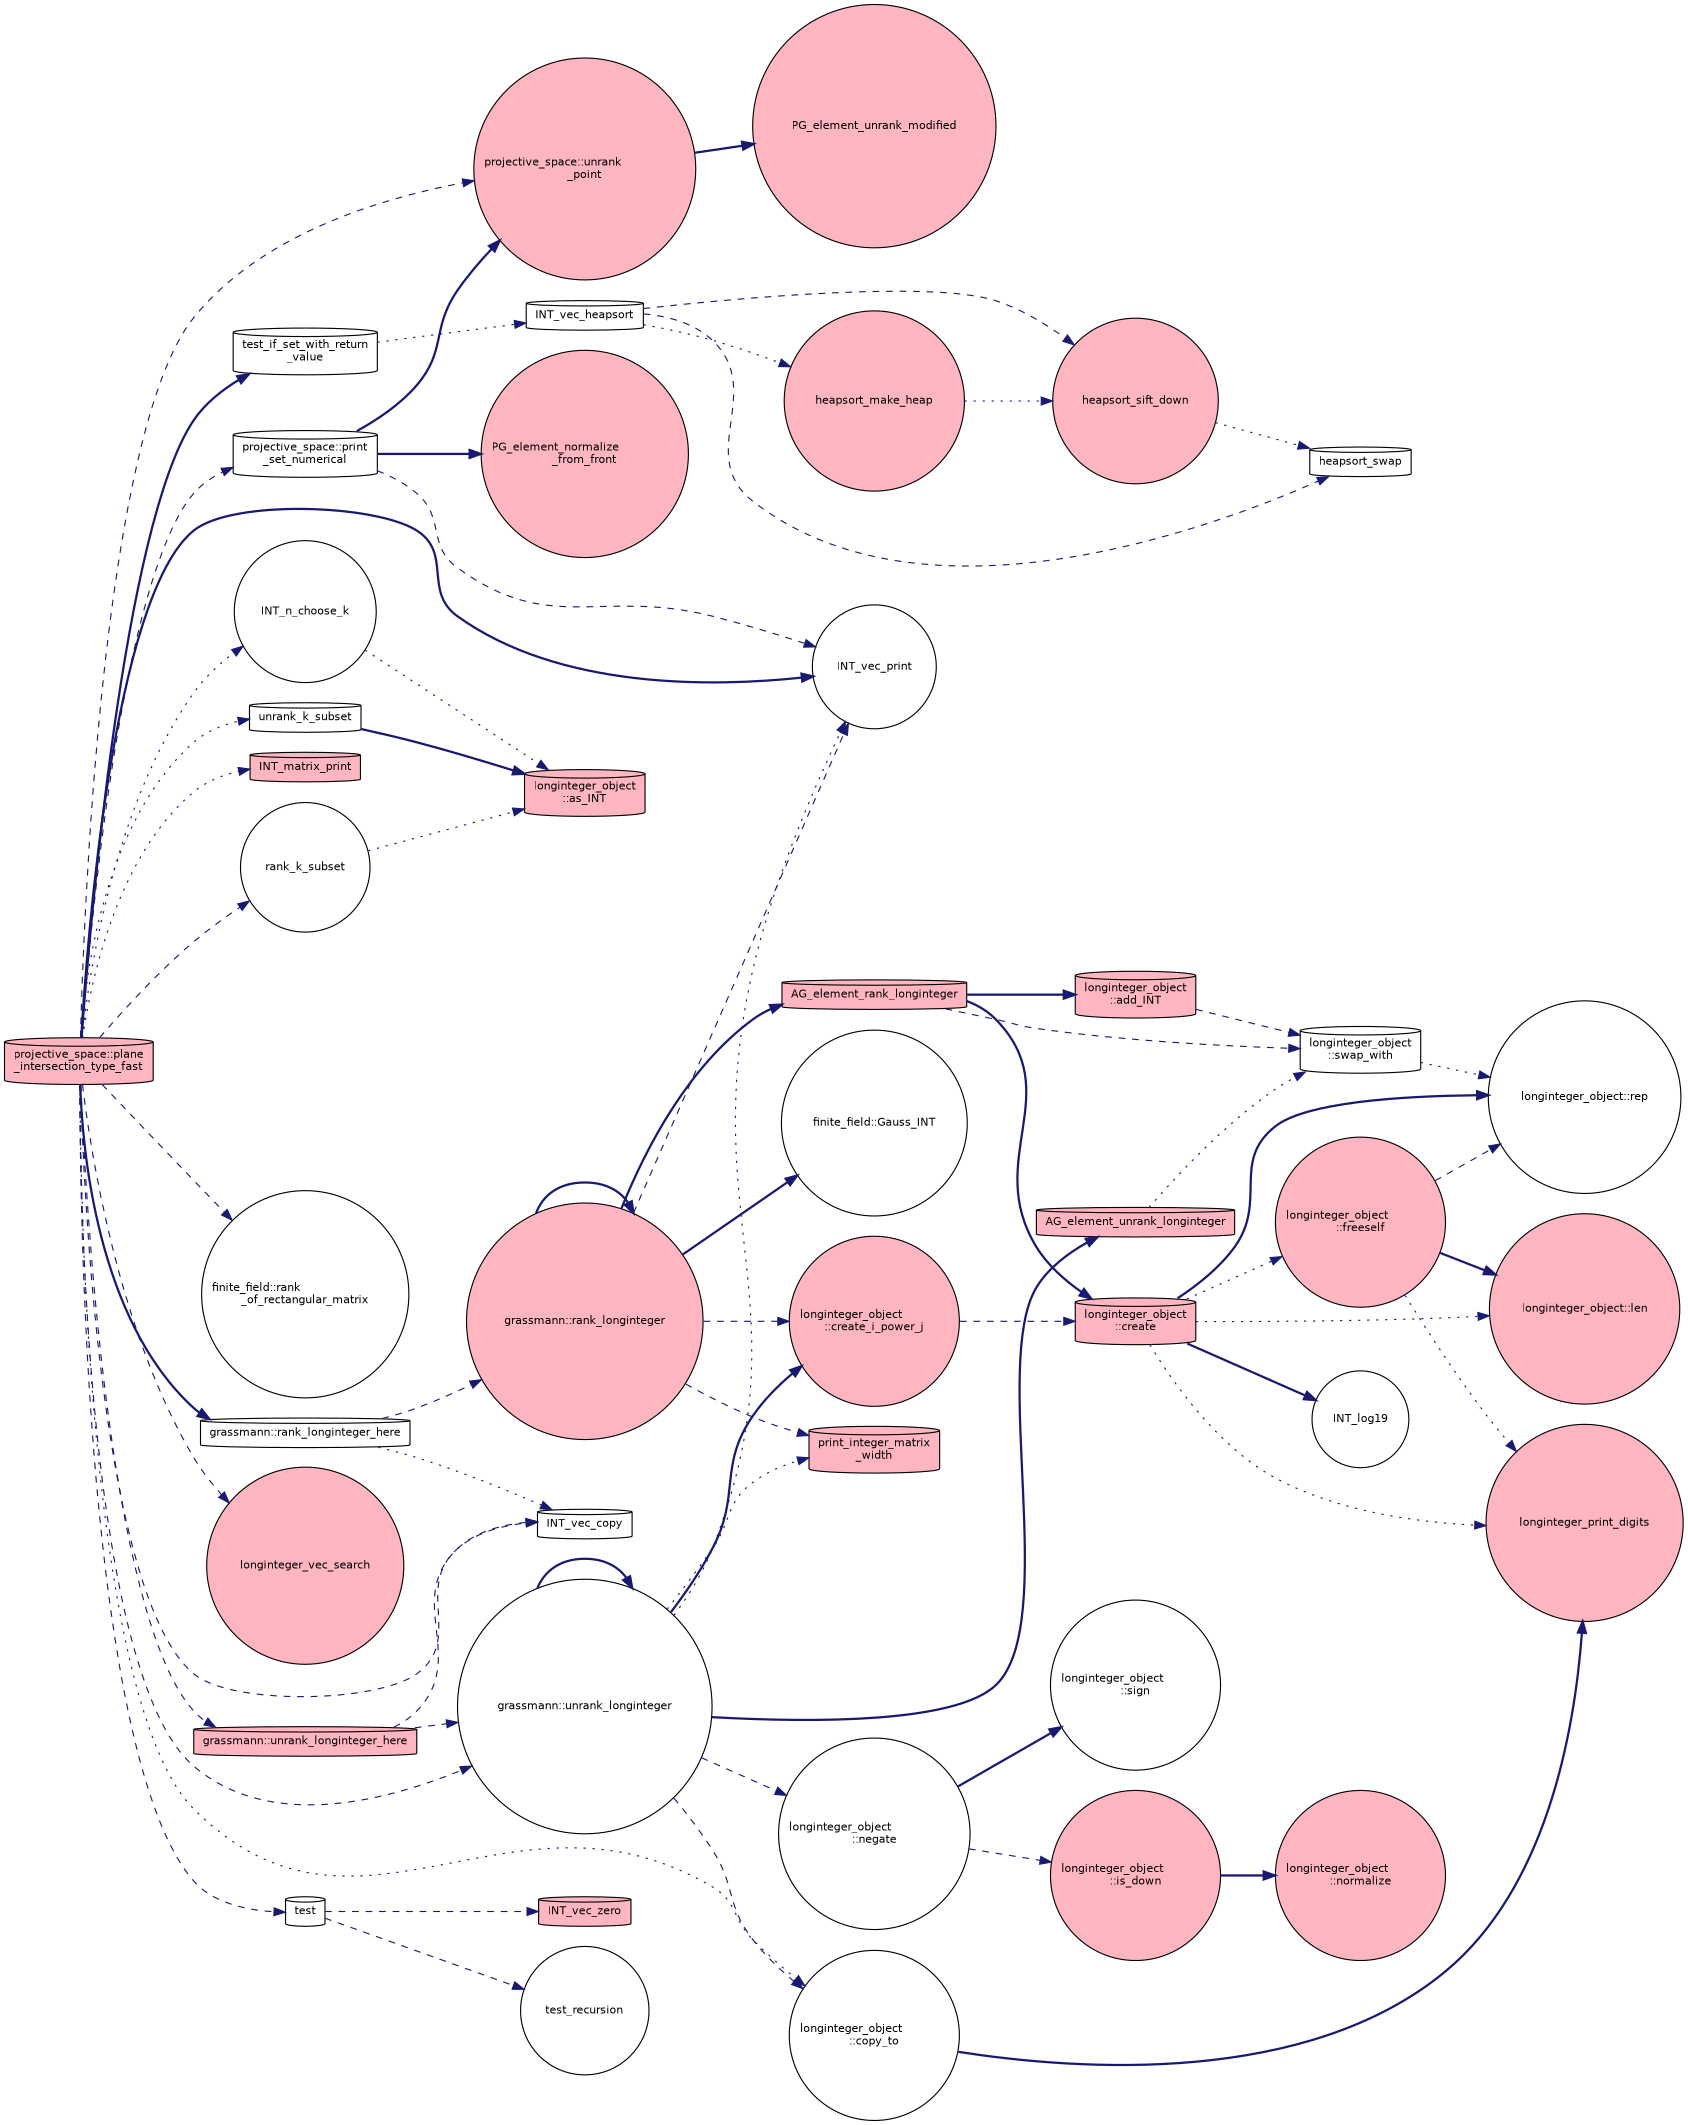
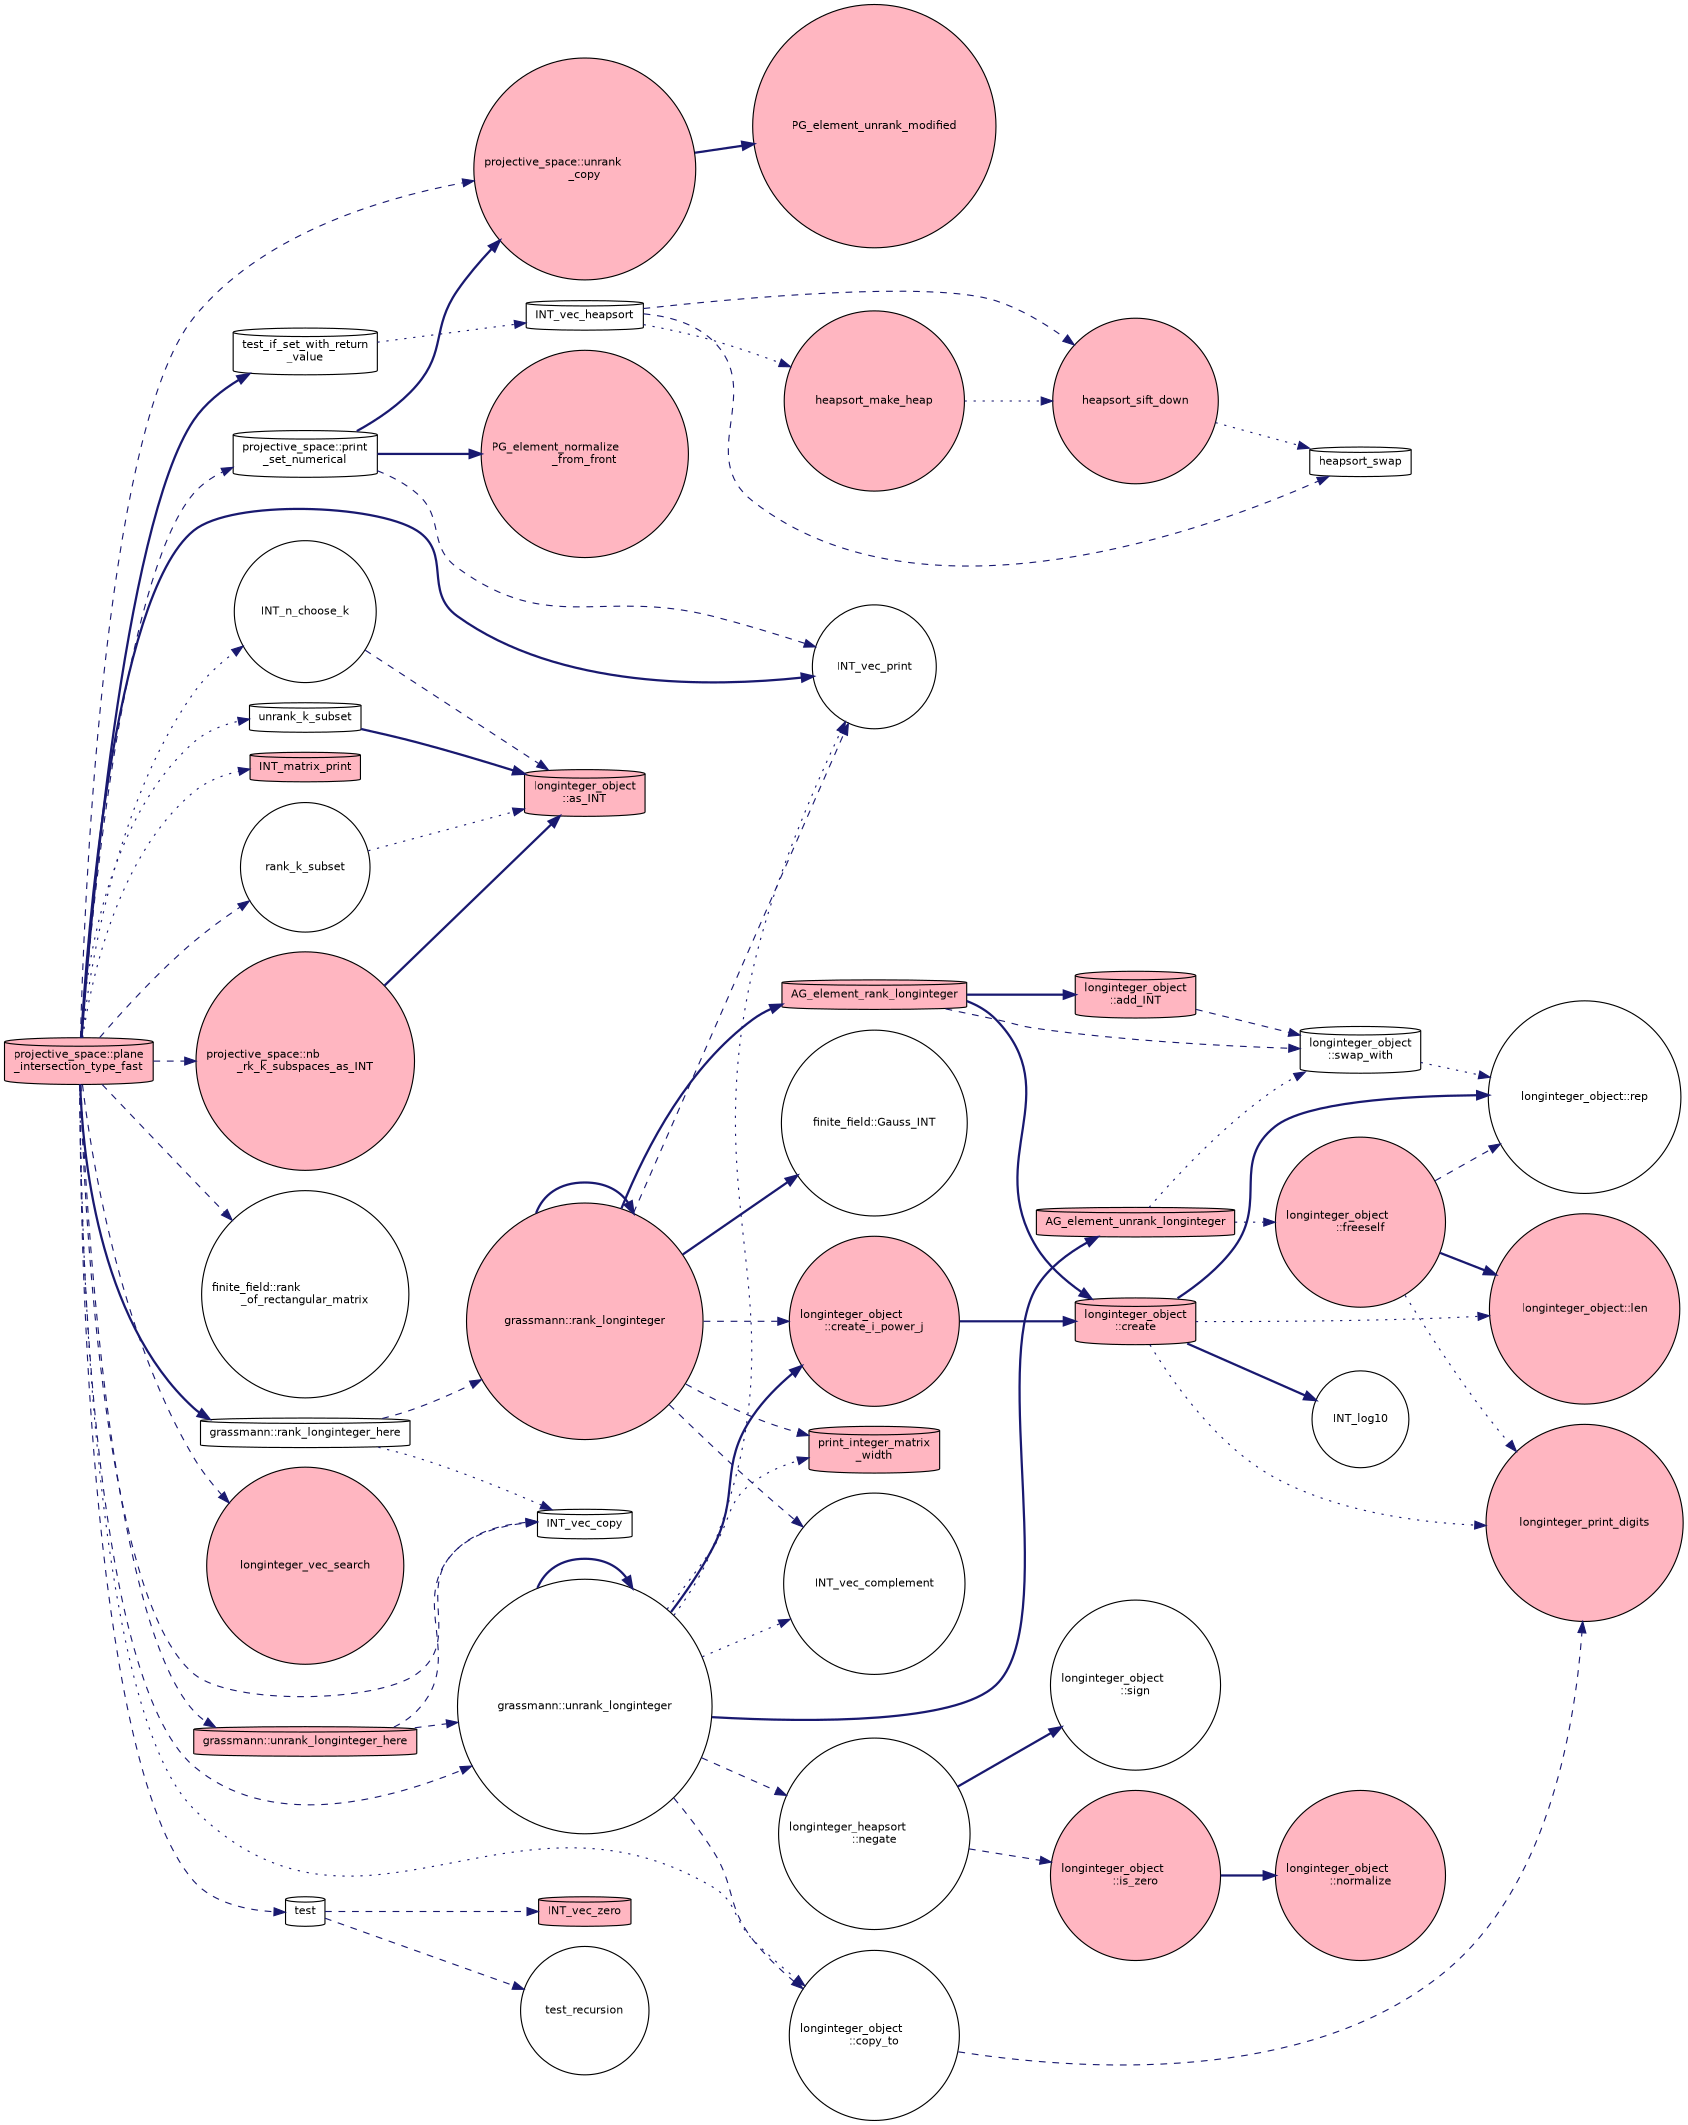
(585, 169) -> (585, 169)
(452, 707) -> (452, 707)
none -> (305, 1061)
(1229, 1280) -> (1254, 1222)
(1012, 1321) -> (1012, 1321)
(1360, 1419) -> (1360, 1419)
none -> (874, 1584)
(874, 1834) -> (874, 1834)
(1136, 1875) -> (1136, 1875)
(1390, 2008) -> (1390, 2008)
